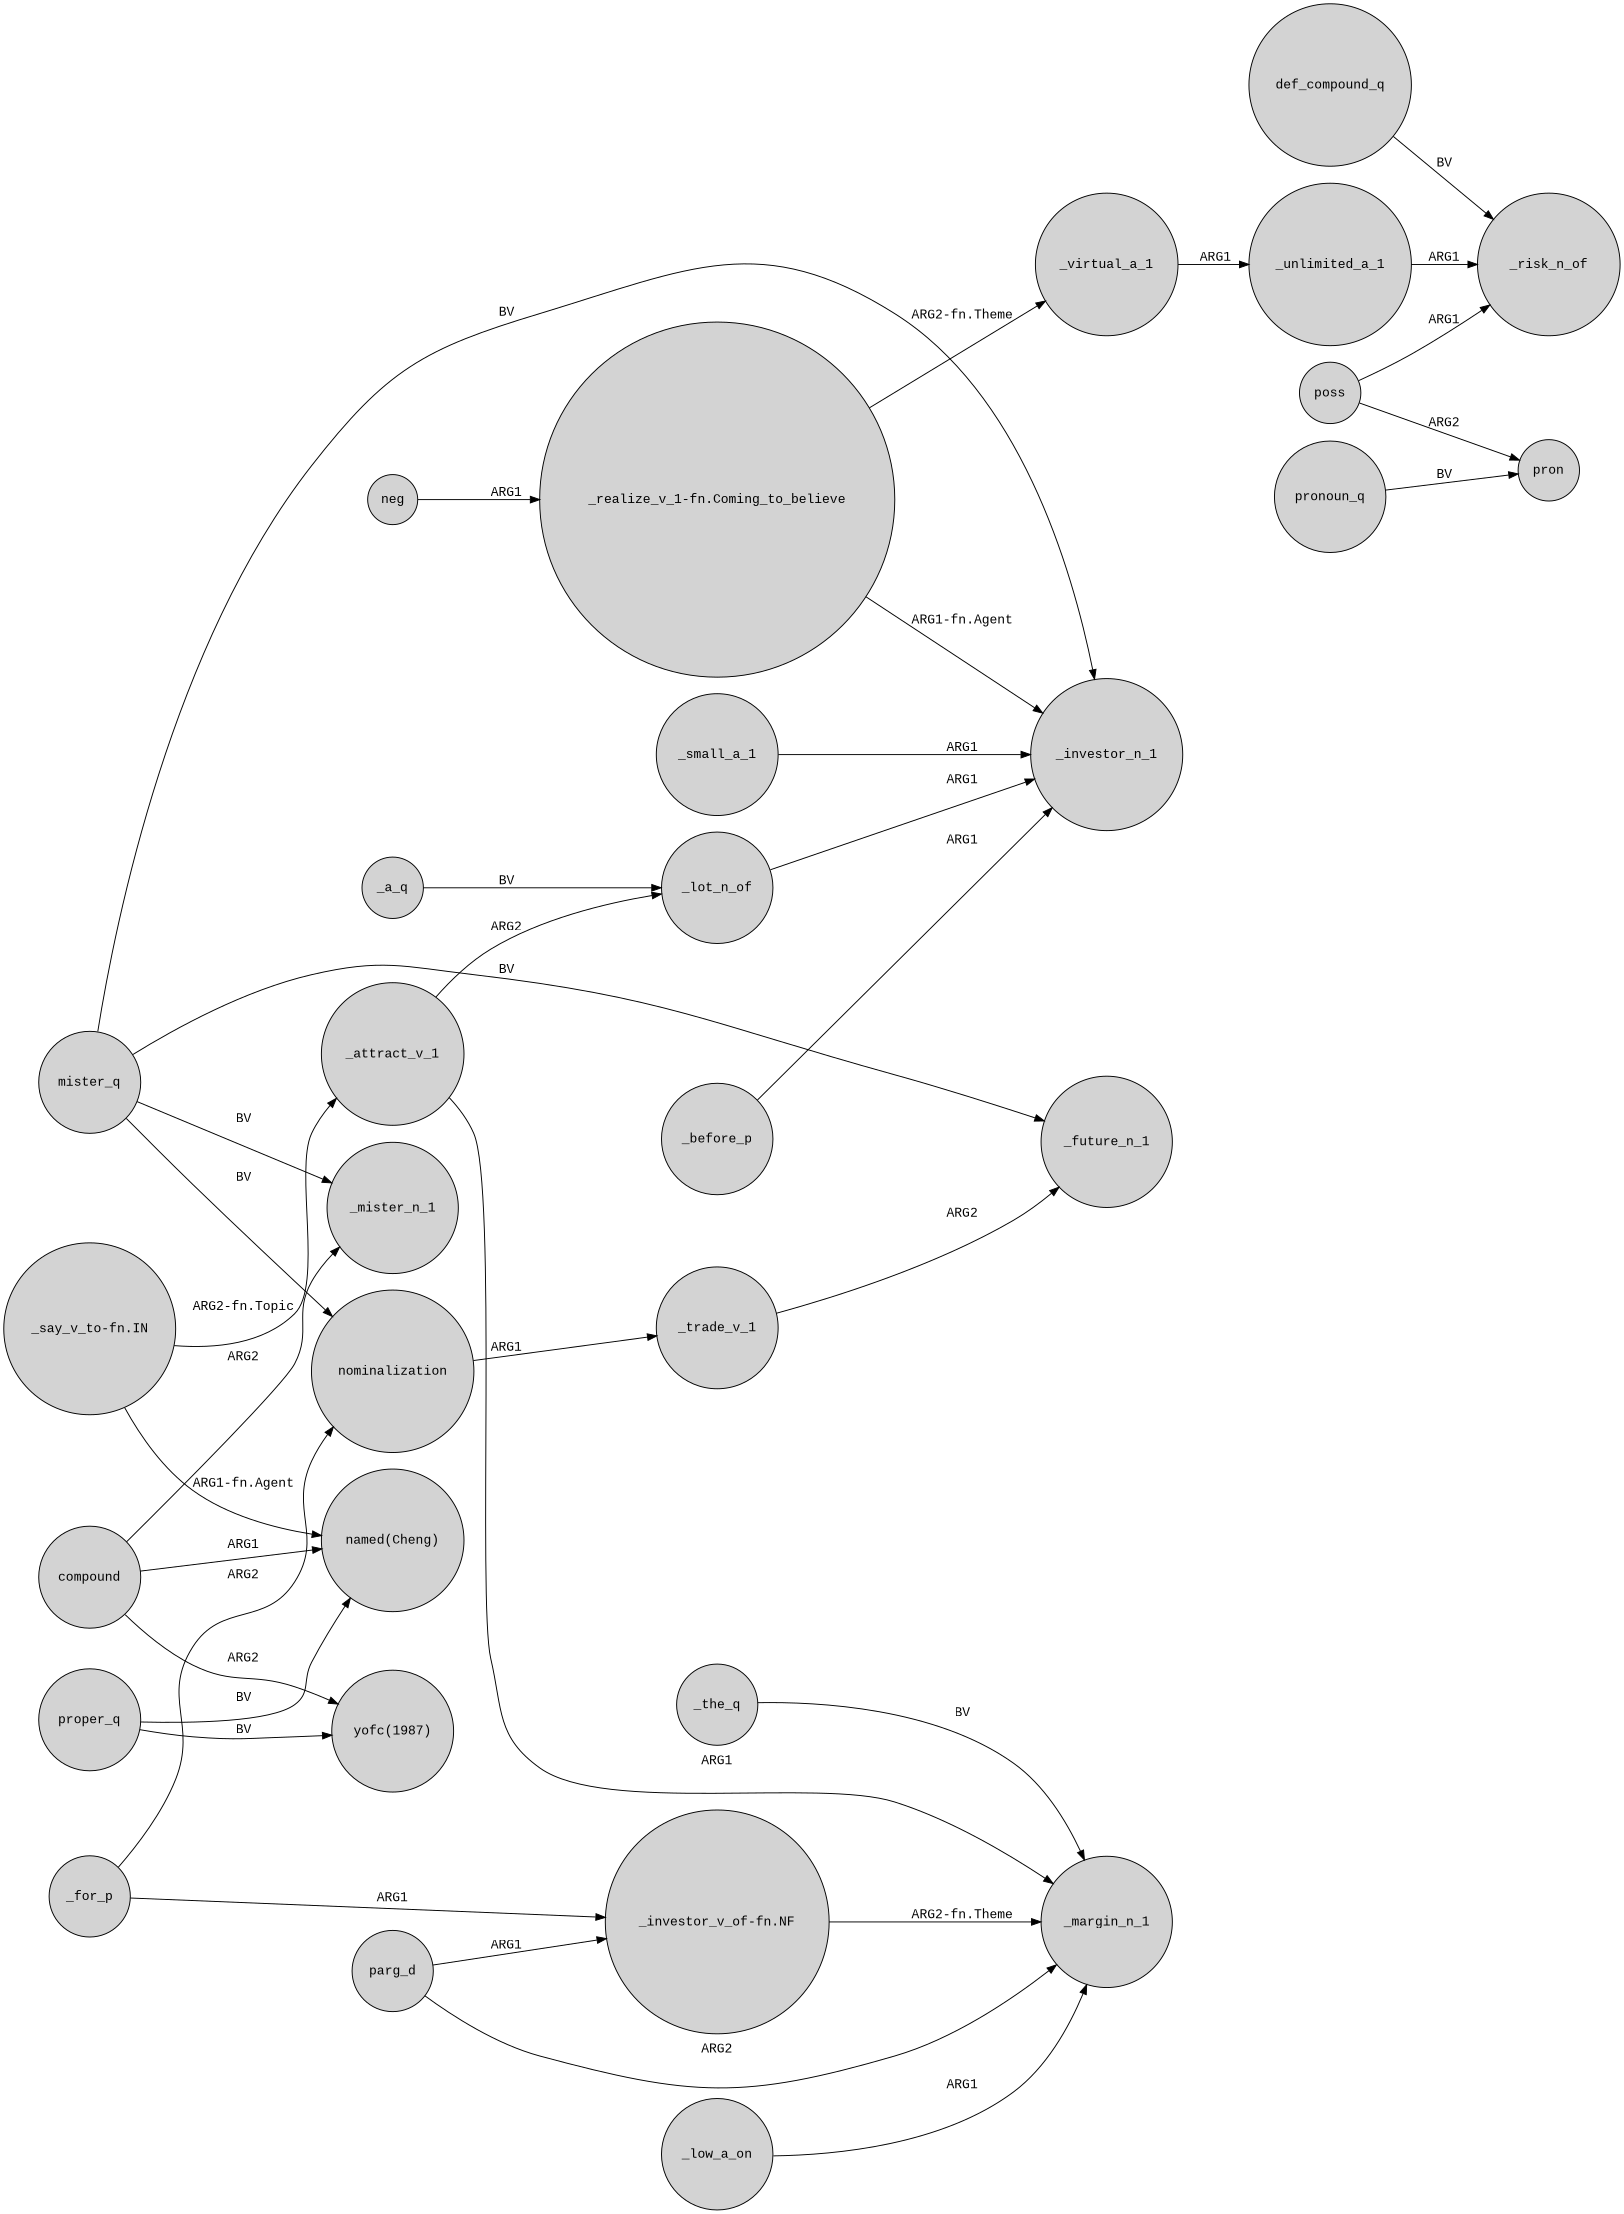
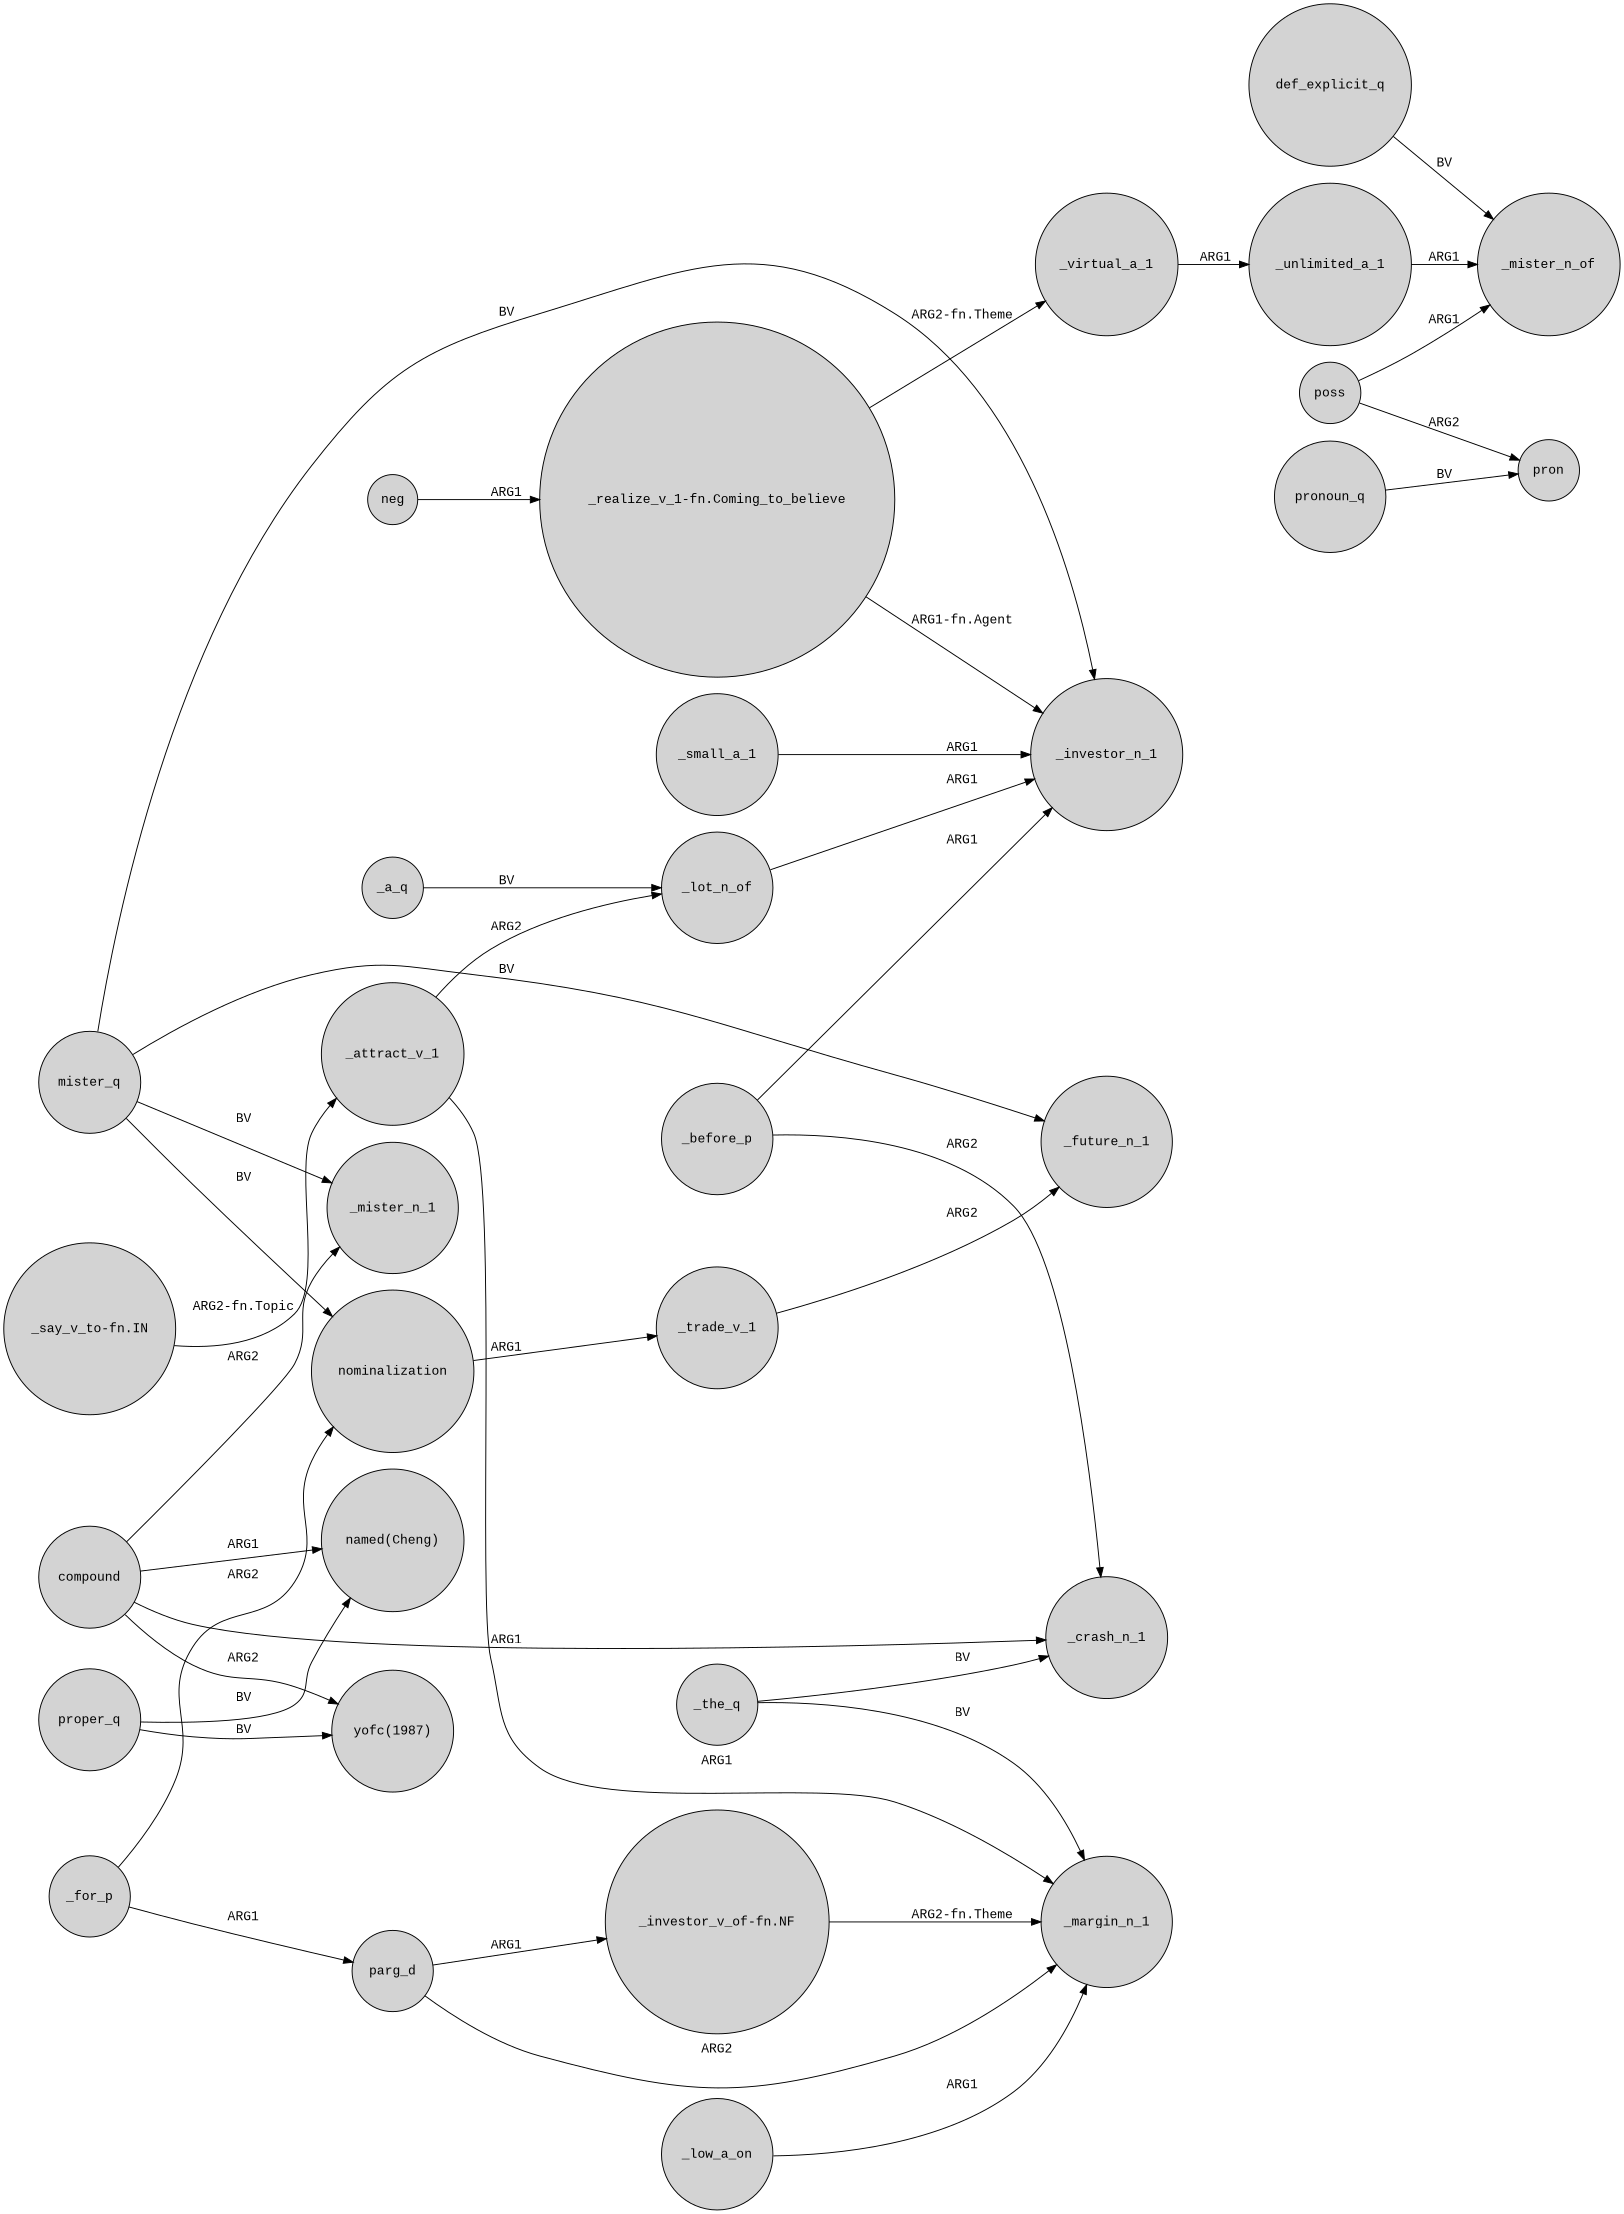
(1330, 85) -> (1330, 85)
(1549, 264) -> (1549, 264)
(201, 1496) -> none
none -> (1107, 1638)
(363, 1908) -> (236, 1935)
